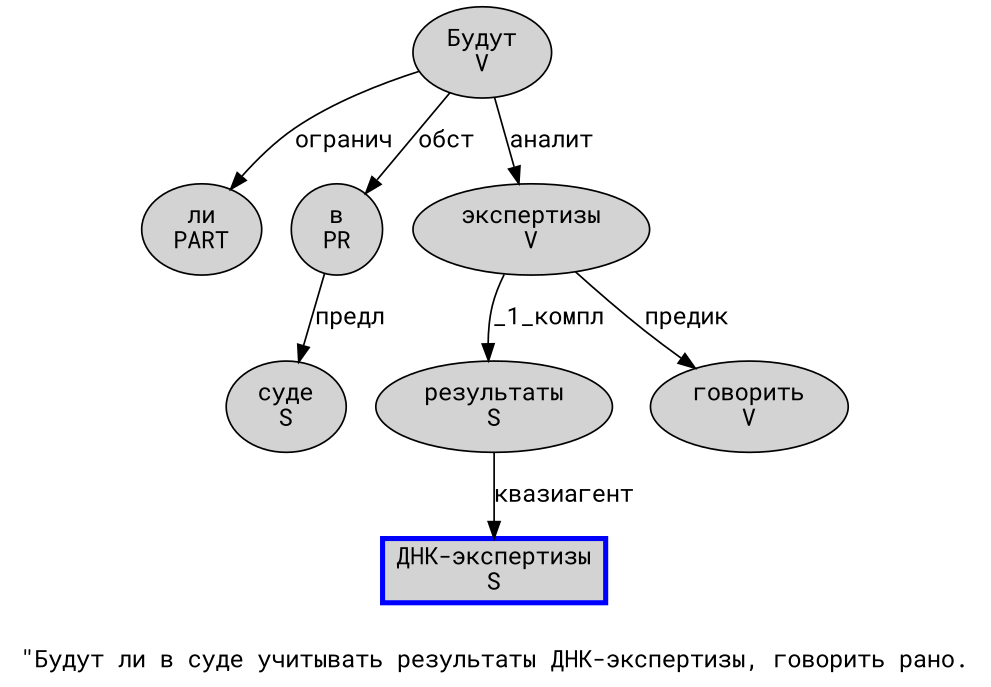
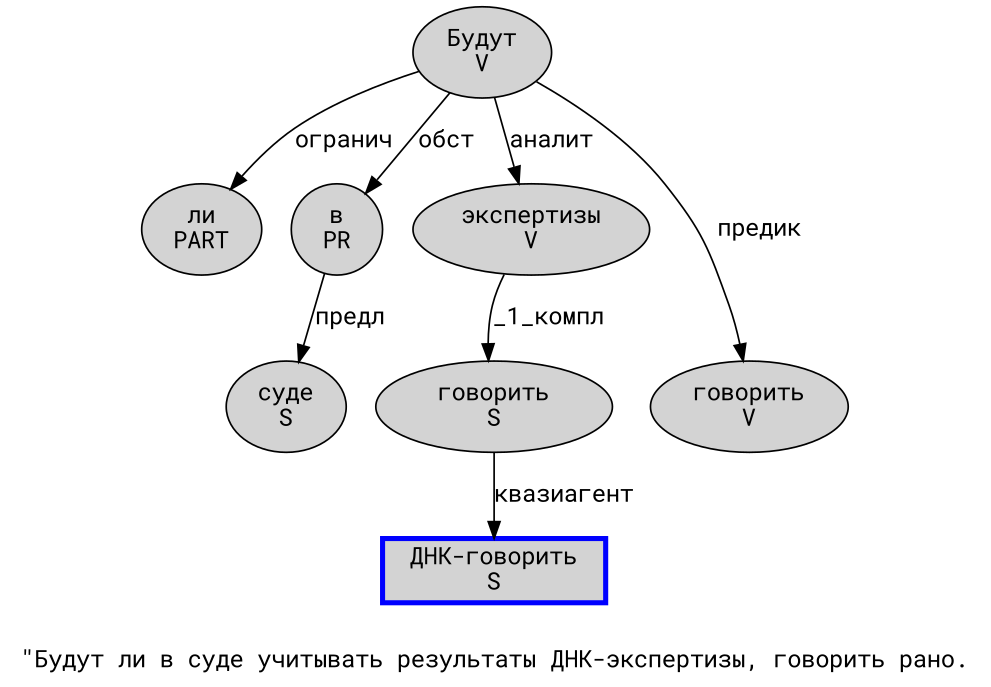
(627, 316) -> (669, 189)
(494, 407) -> (494, 407)
(494, 571) -> (494, 571)
